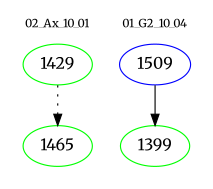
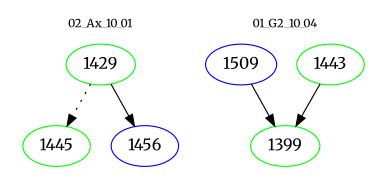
none -> (331, 65)
(58, 146) -> (57, 146)
none -> (145, 146)
